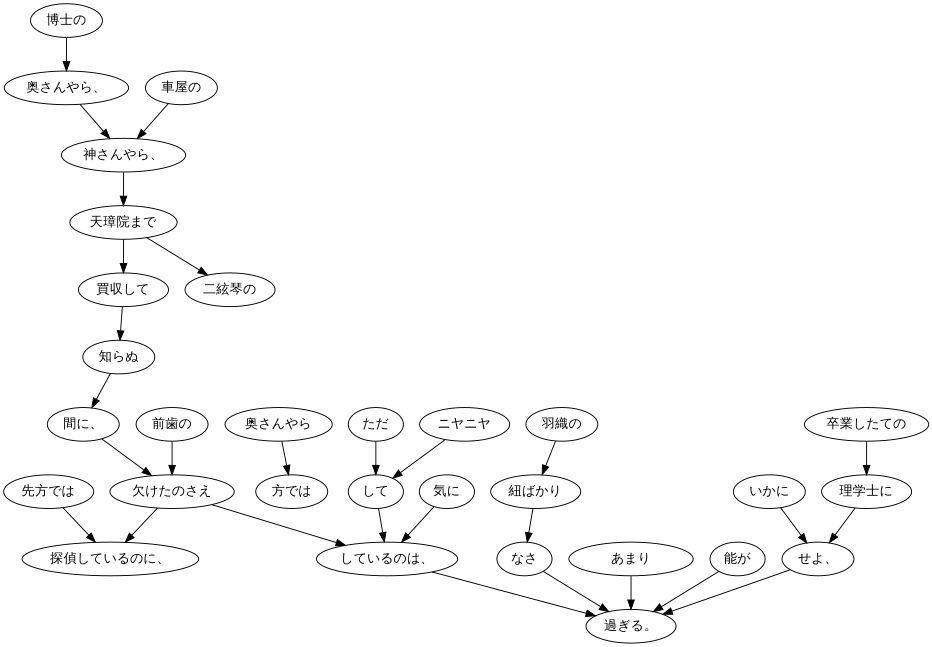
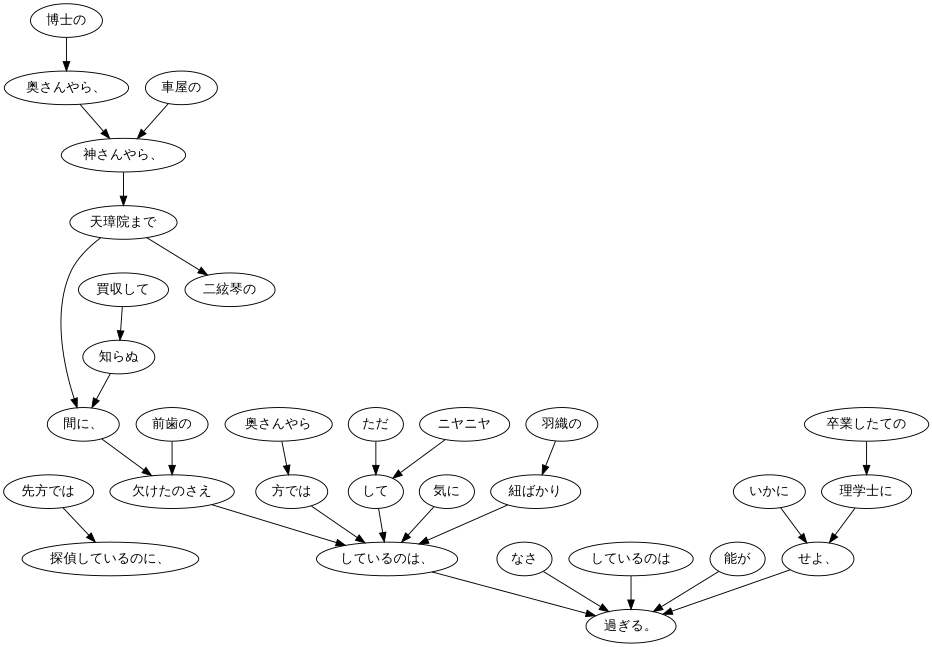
(123, 252) -> (61, 312)
(531, 521) -> (468, 523)
(145, 522) -> none
none -> (334, 522)
(631, 559) -> (631, 559)
